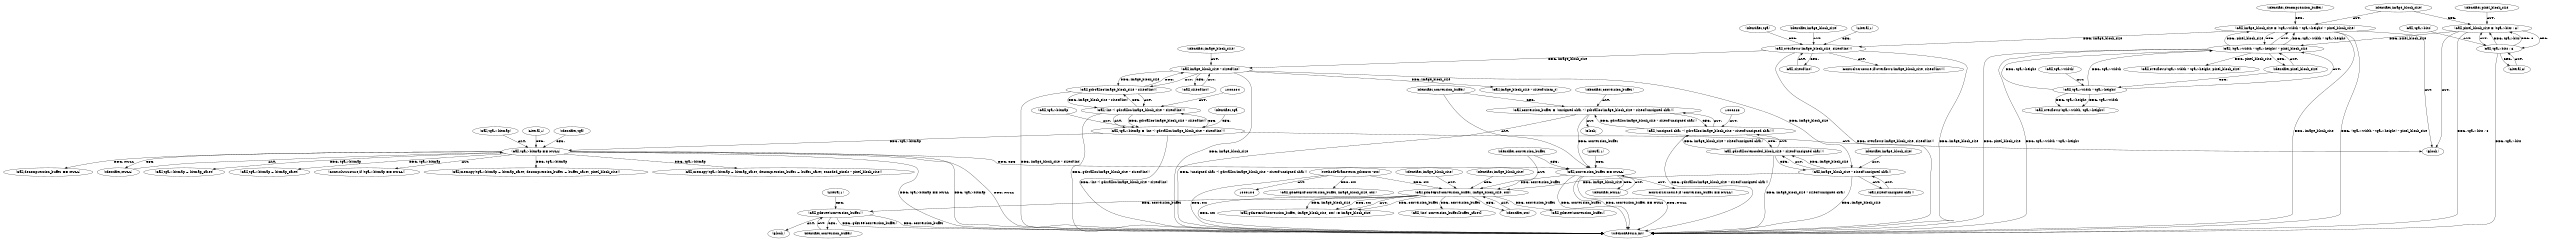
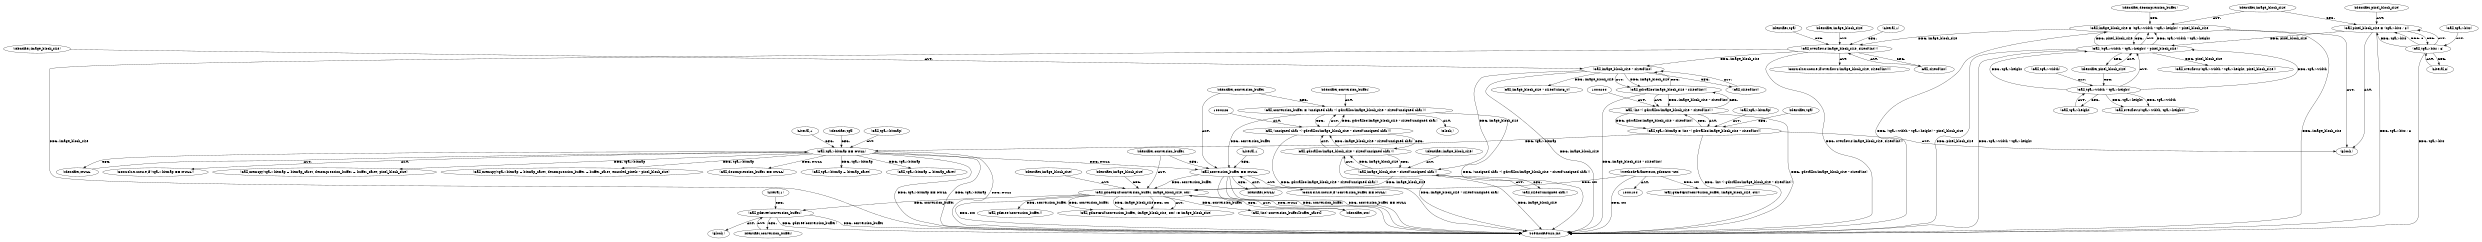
none -> (2076, 110)
(1774, 152) -> (1346, 152)
(1007, 162) -> (1100, 162)
(1877, 182) -> (1538, 182)
